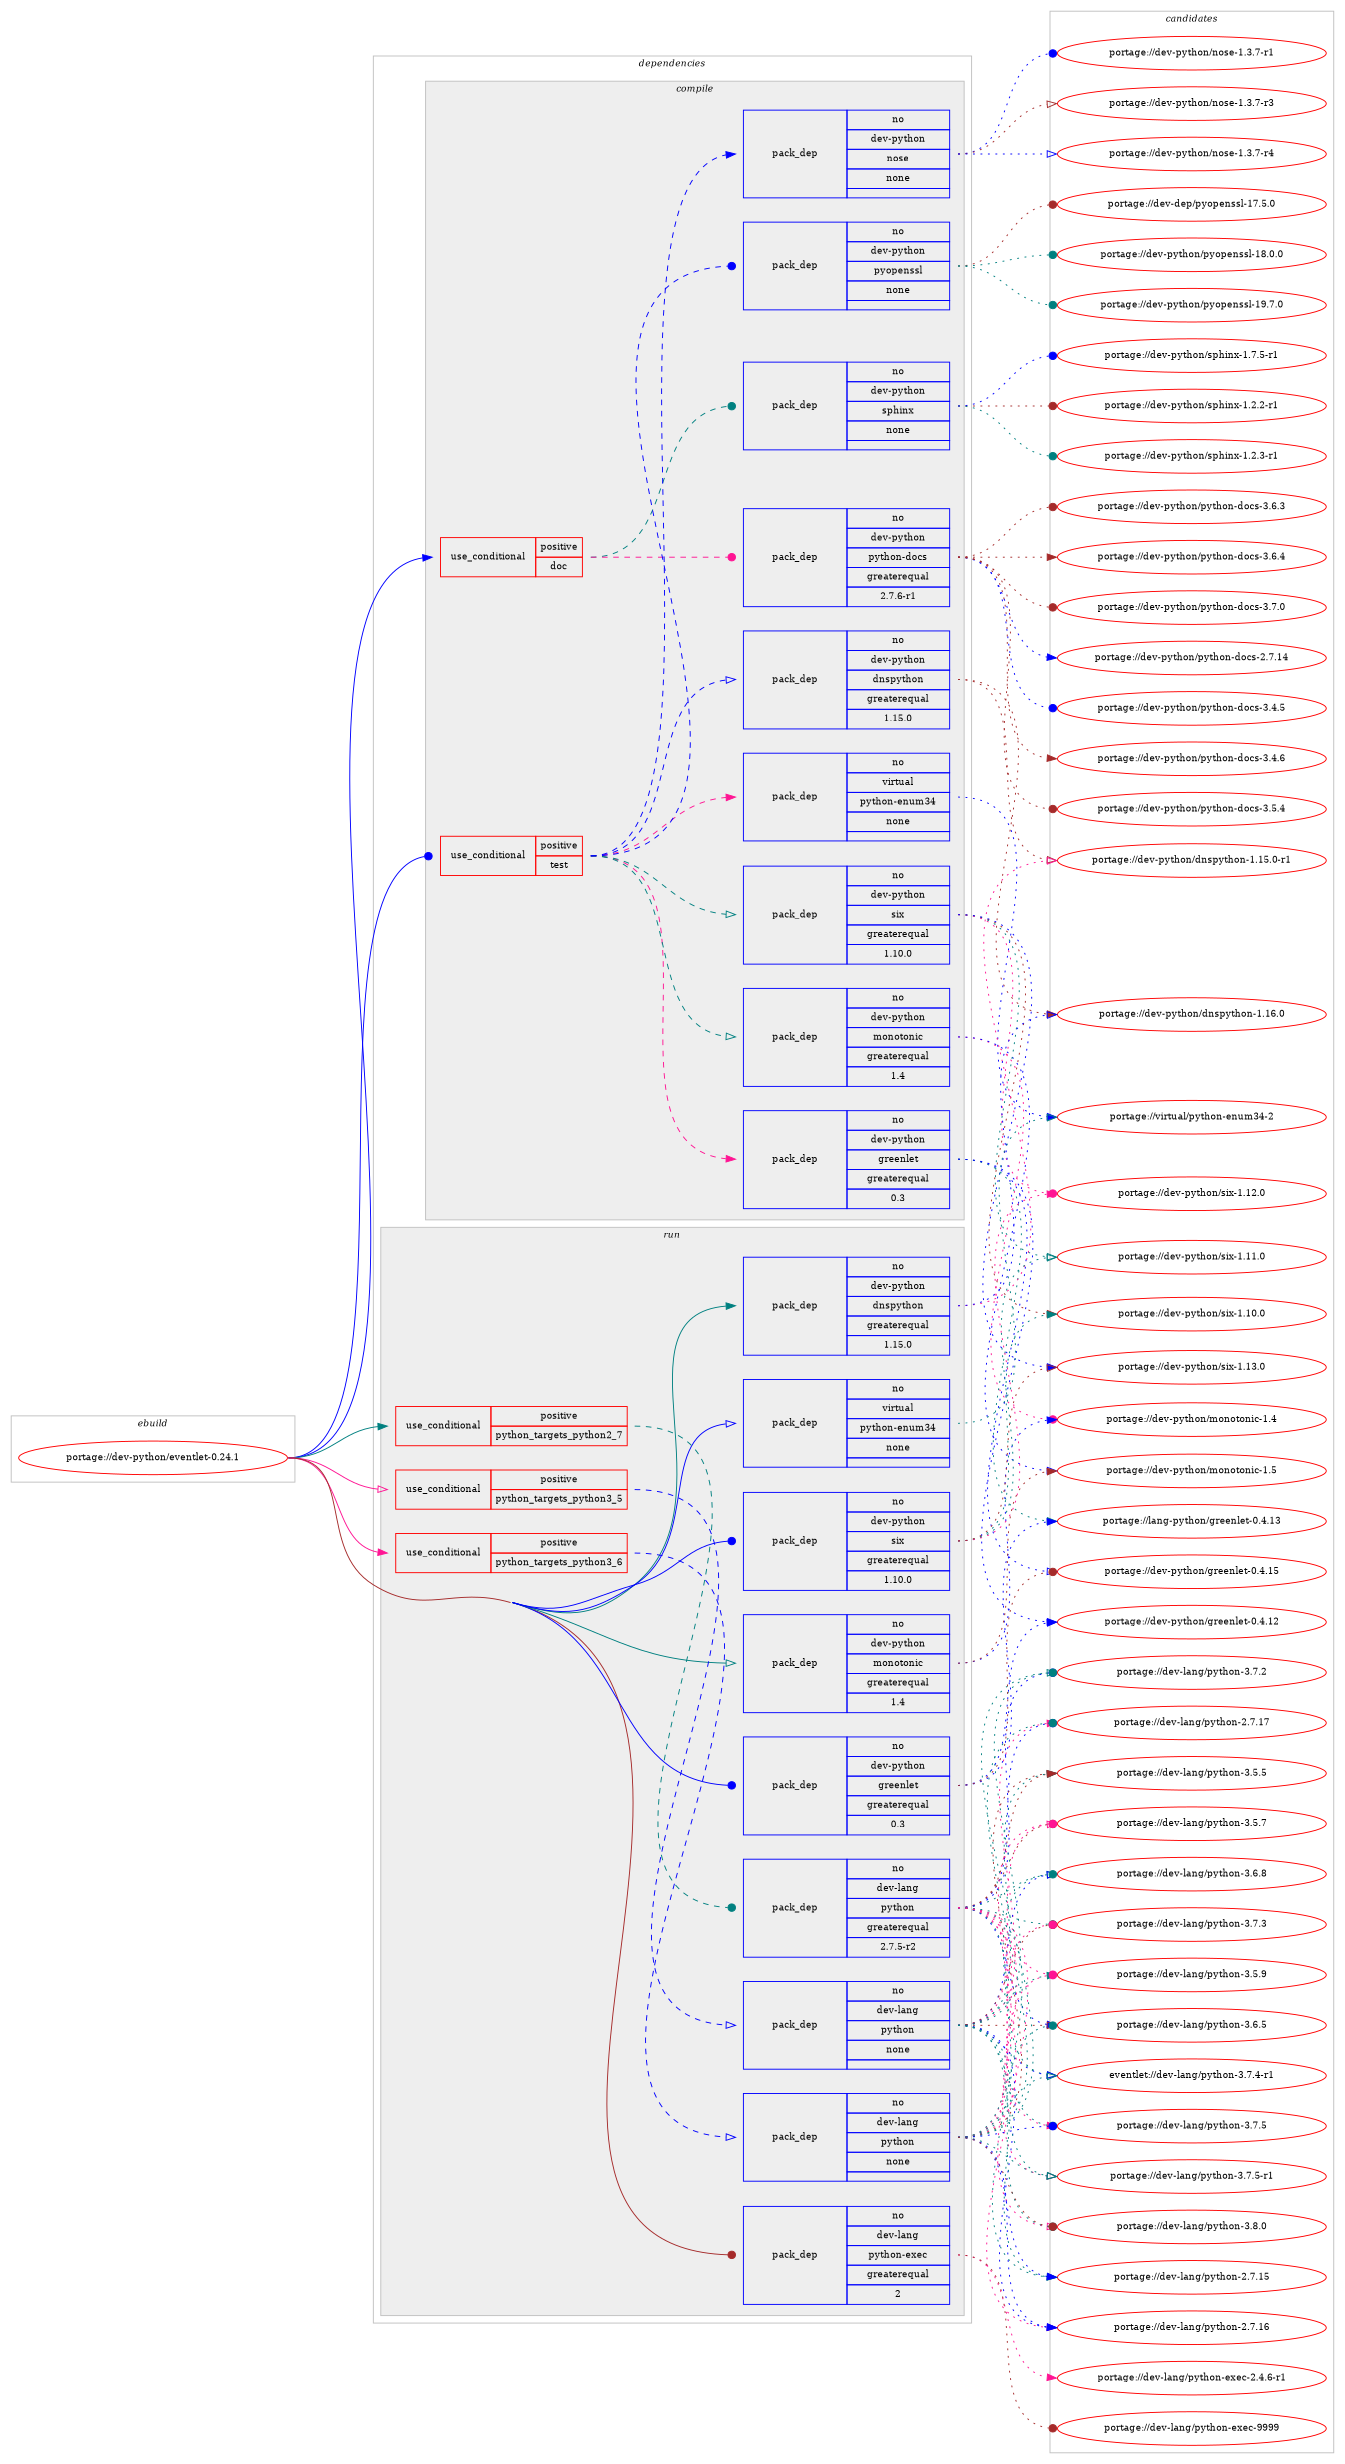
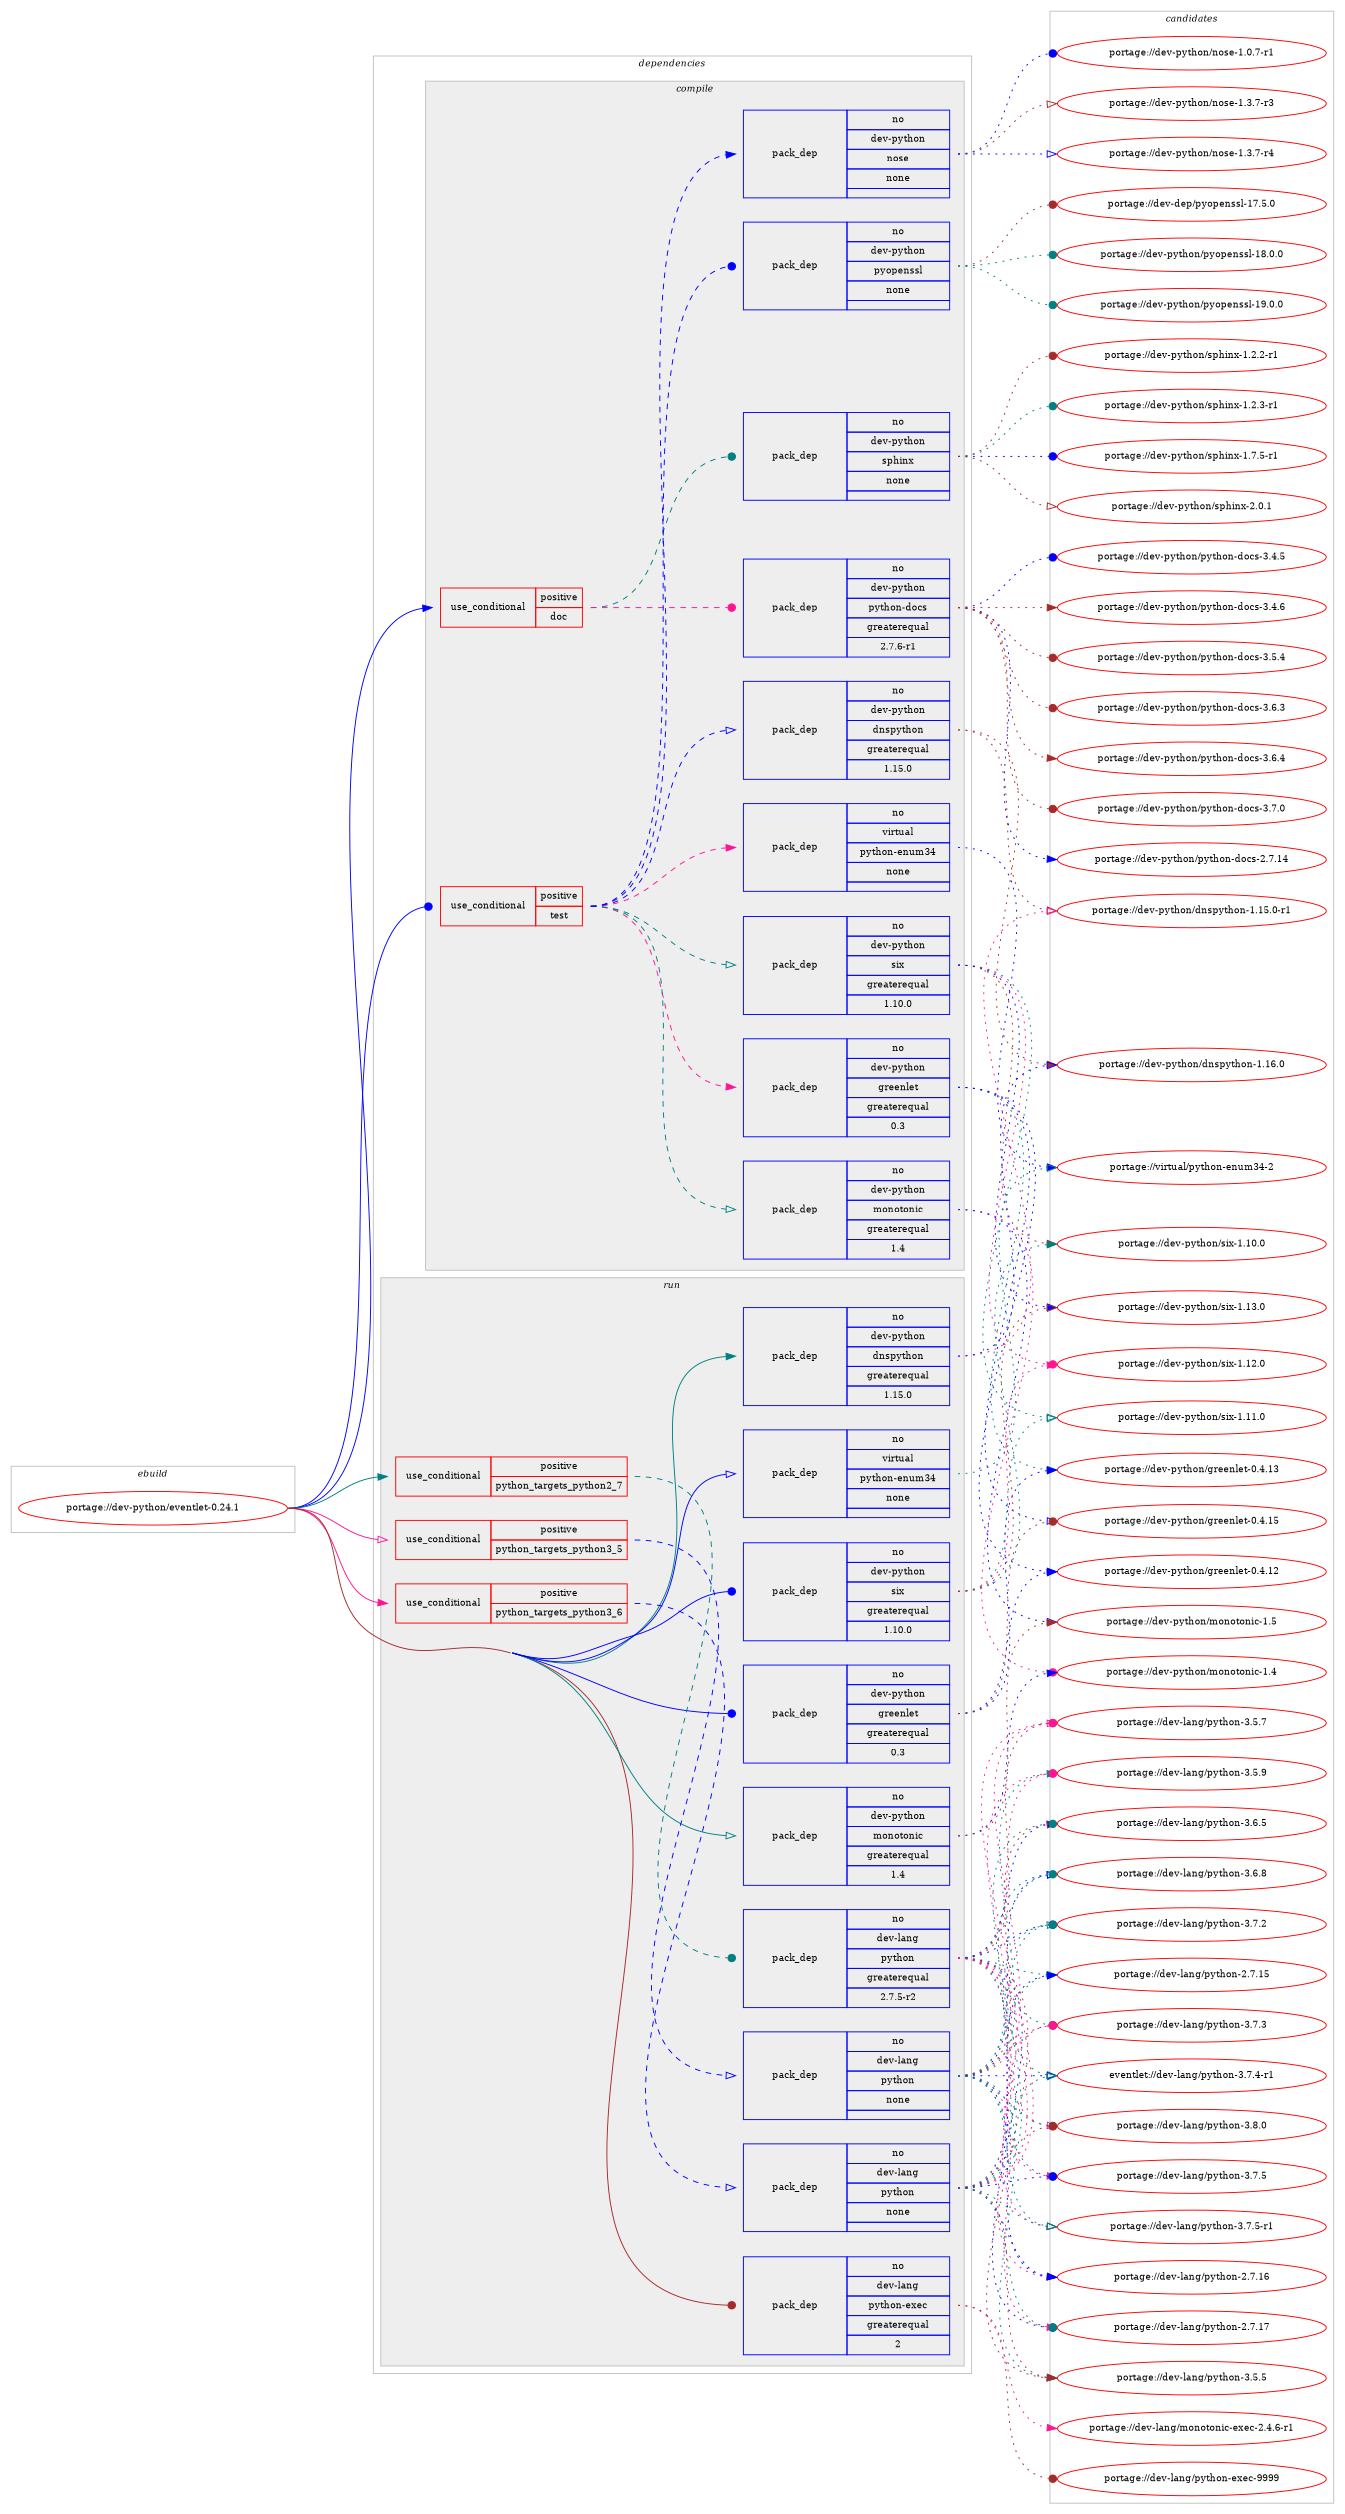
(1192, 53) -> (1192, 53)
(1192, 305) -> (1192, 305)
none -> (1192, 507)
(1192, 1521) -> (1192, 1470)
(1192, 2378) -> (1192, 2429)
